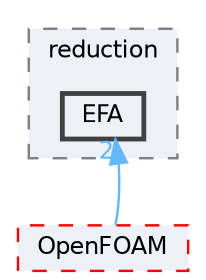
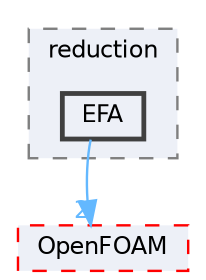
(119, 195) -> (87, 173)
